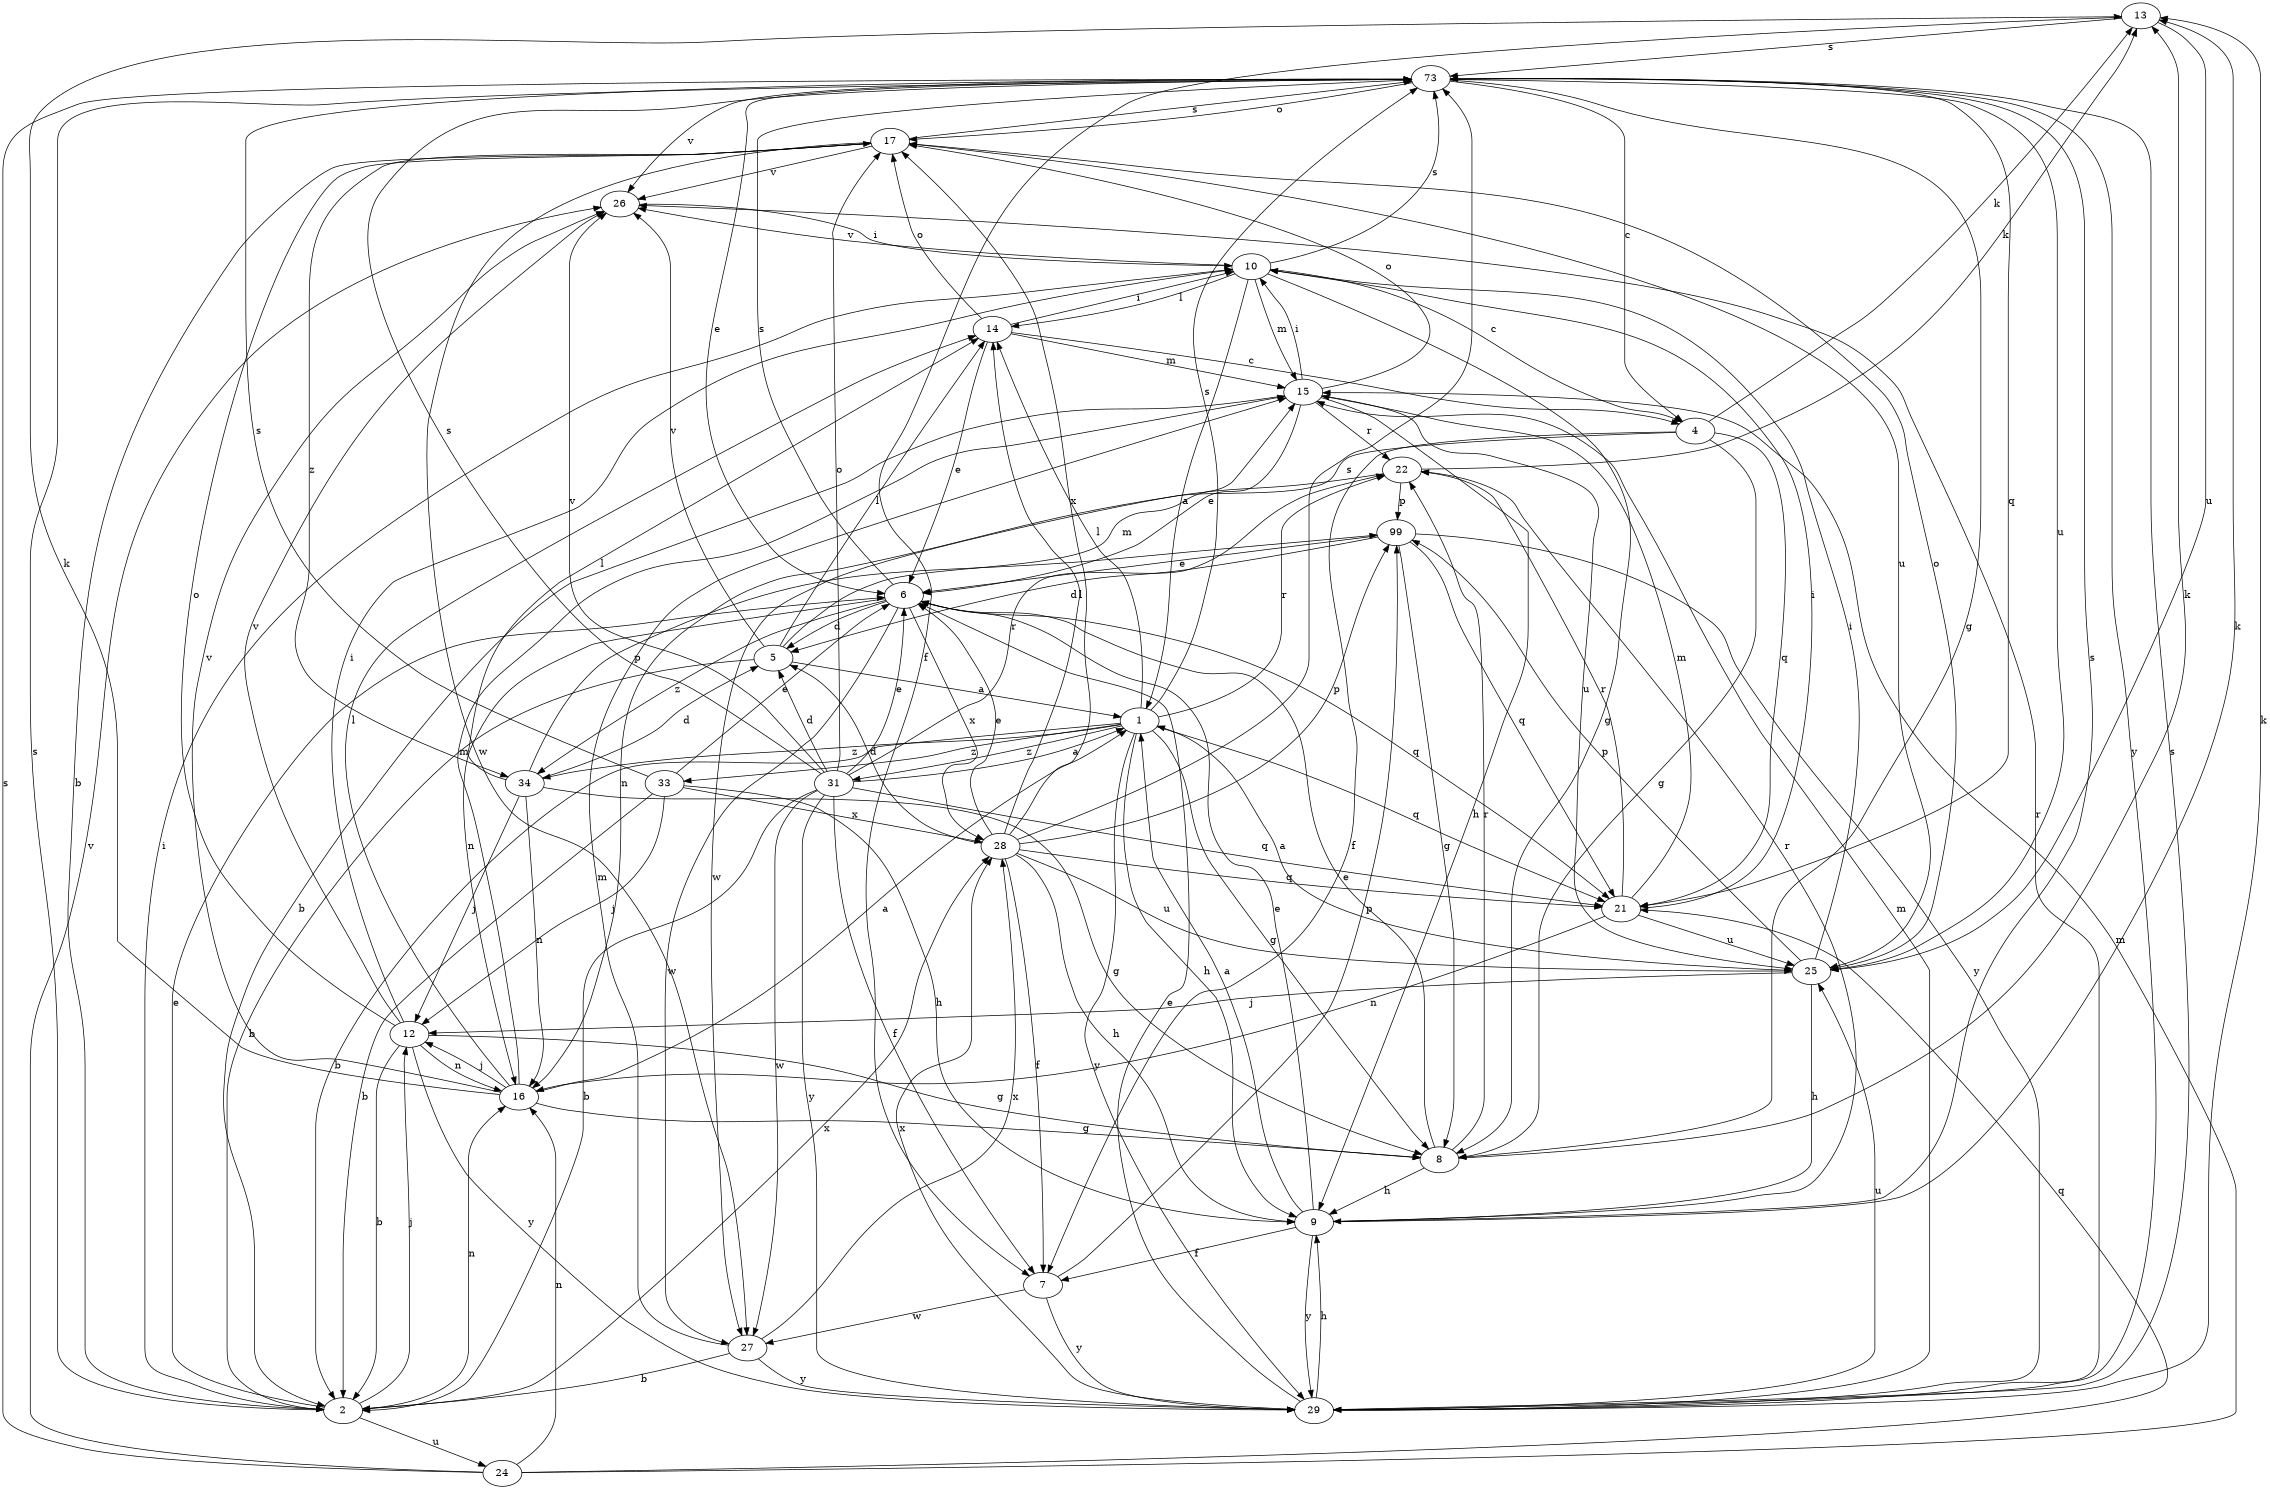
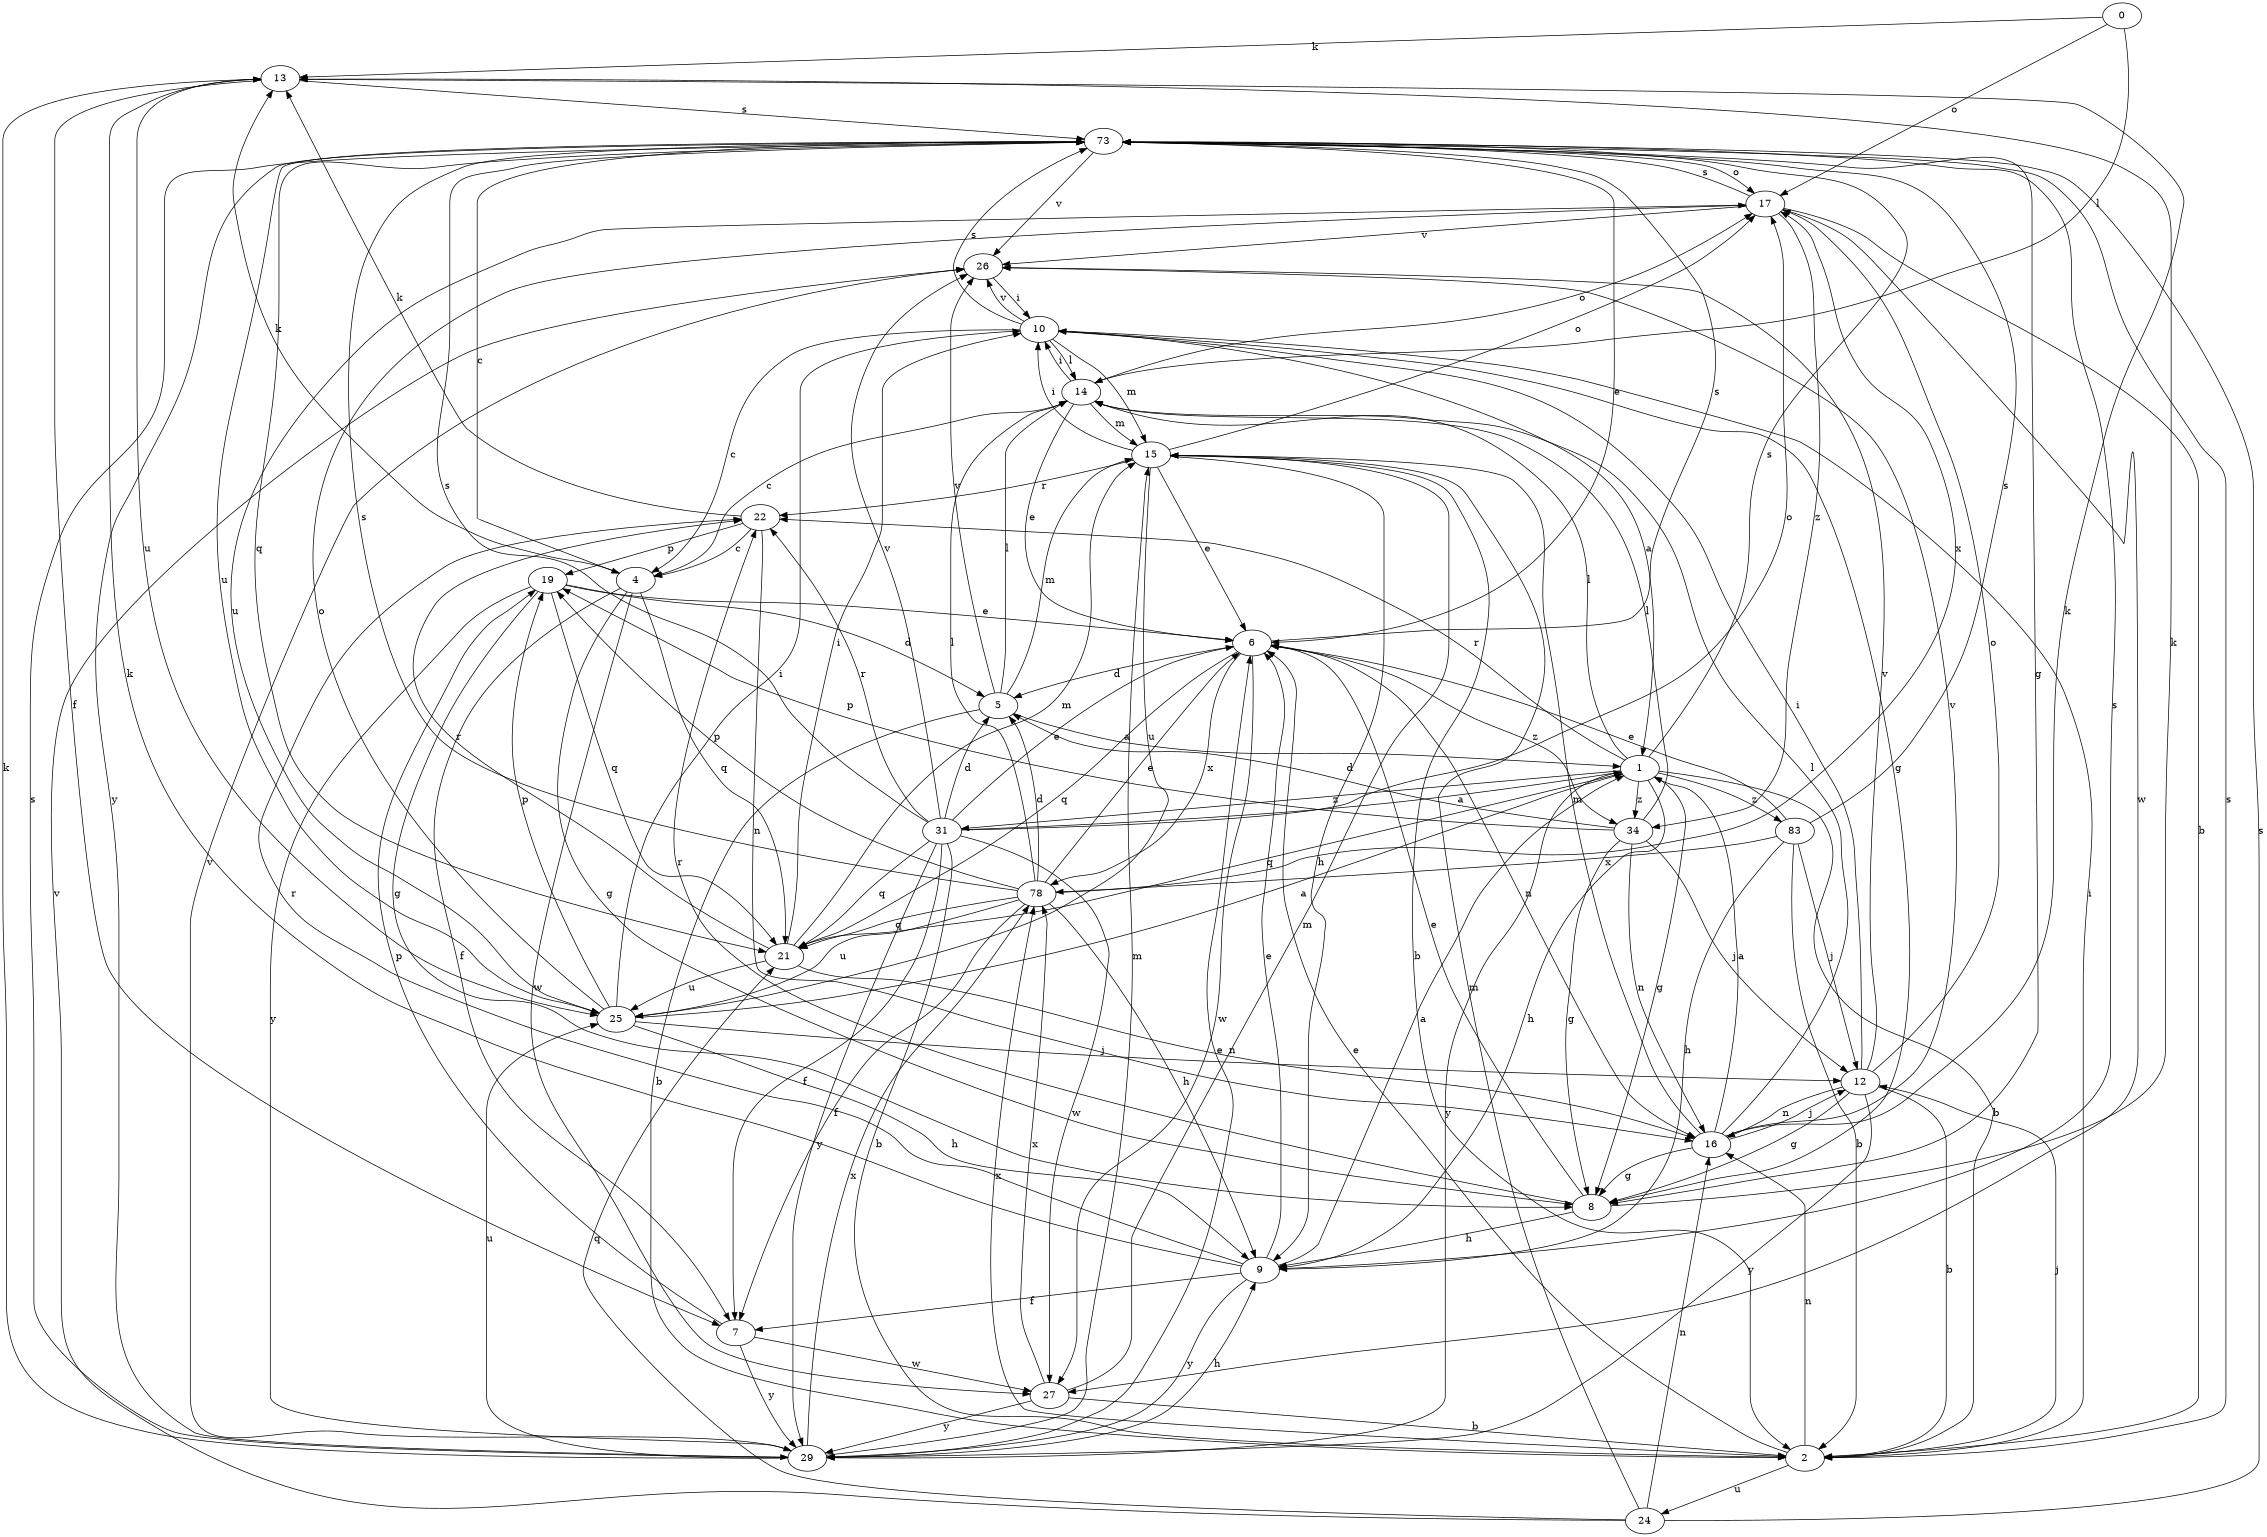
none -> (2122, 16)
(1396, 533) -> (548, 580)
none -> (710, 560)
(665, 784) -> (1795, 831)
(2038, 815) -> (210, 862)
(1001, 846) -> (1037, 894)
